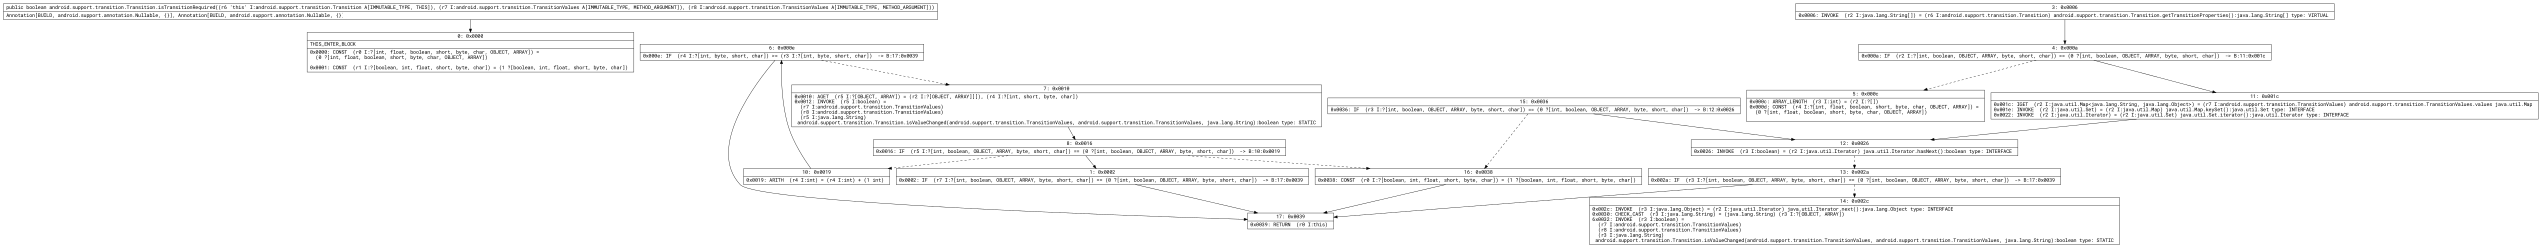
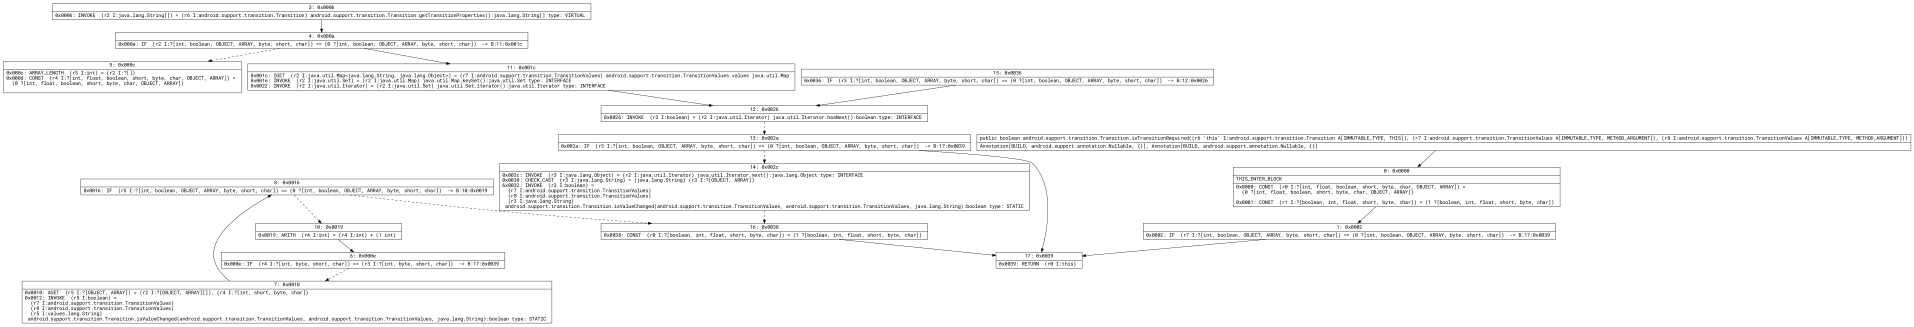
(830, 118) -> (64, 314)
(1507, 140) -> (764, 215)
(1090, 161) -> (1368, 214)
(921, 206) -> none
